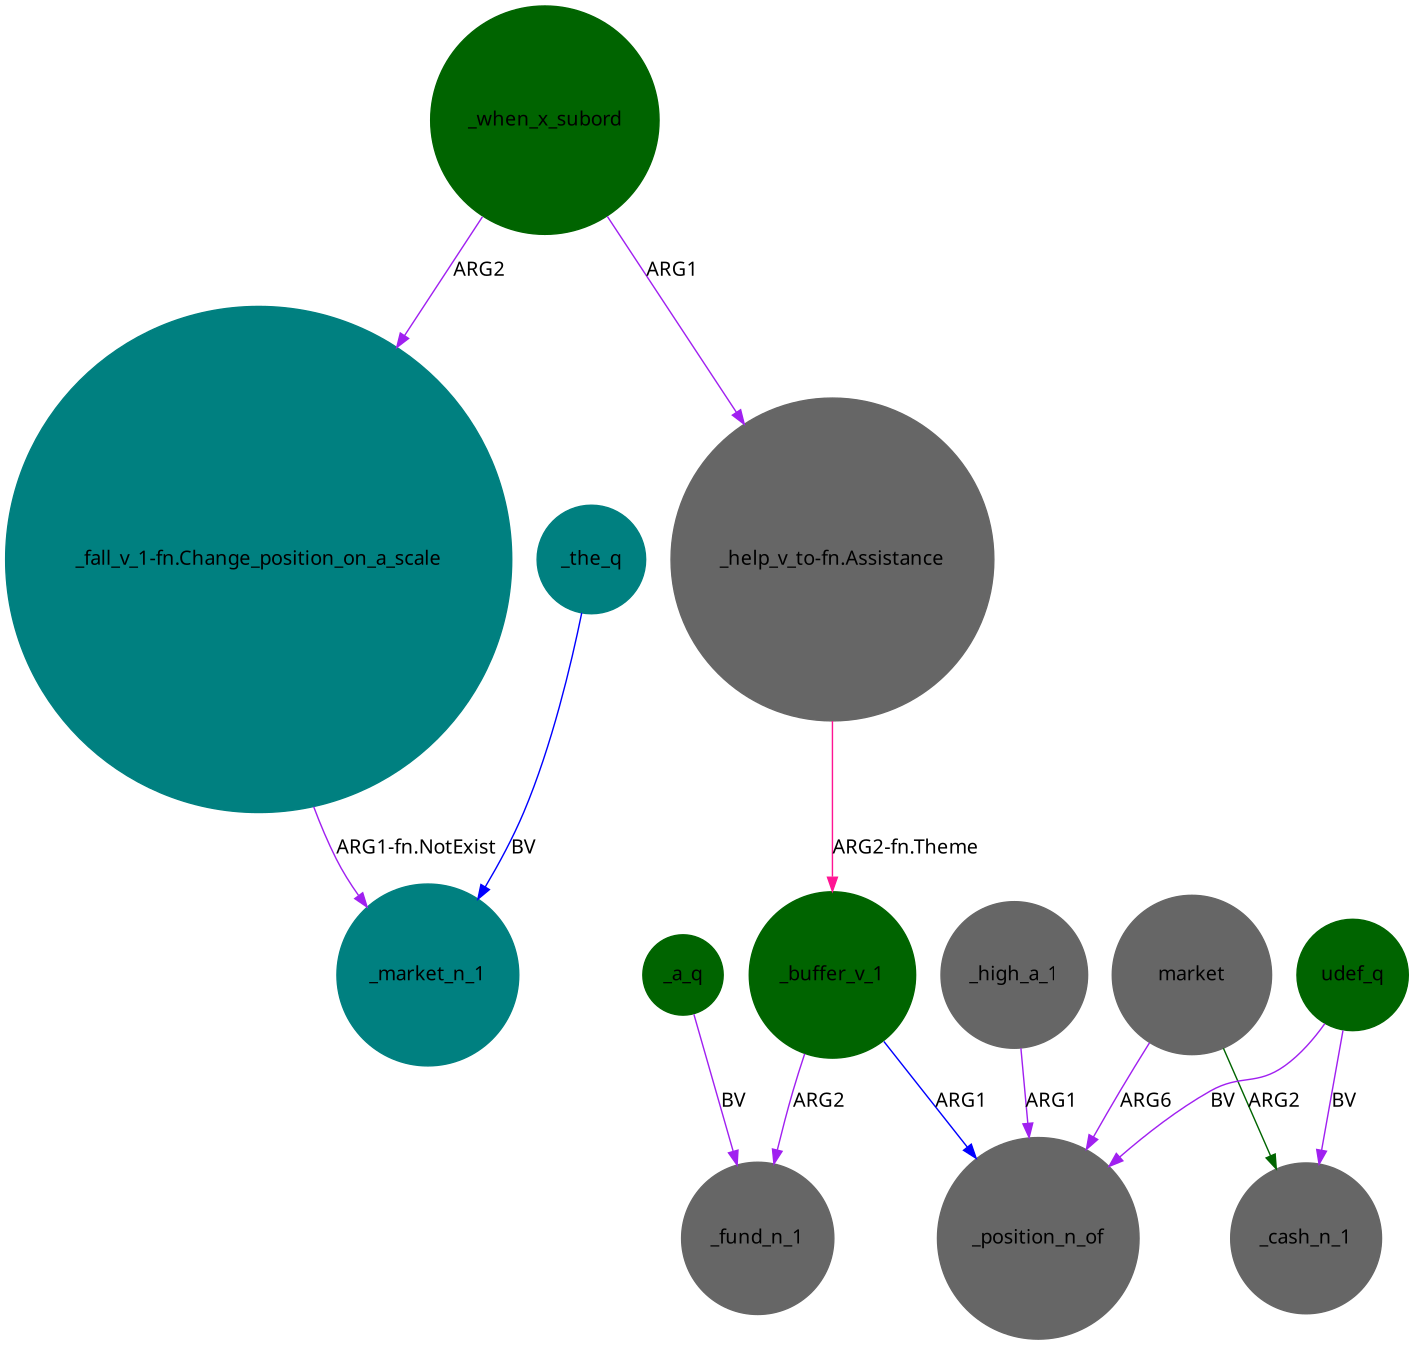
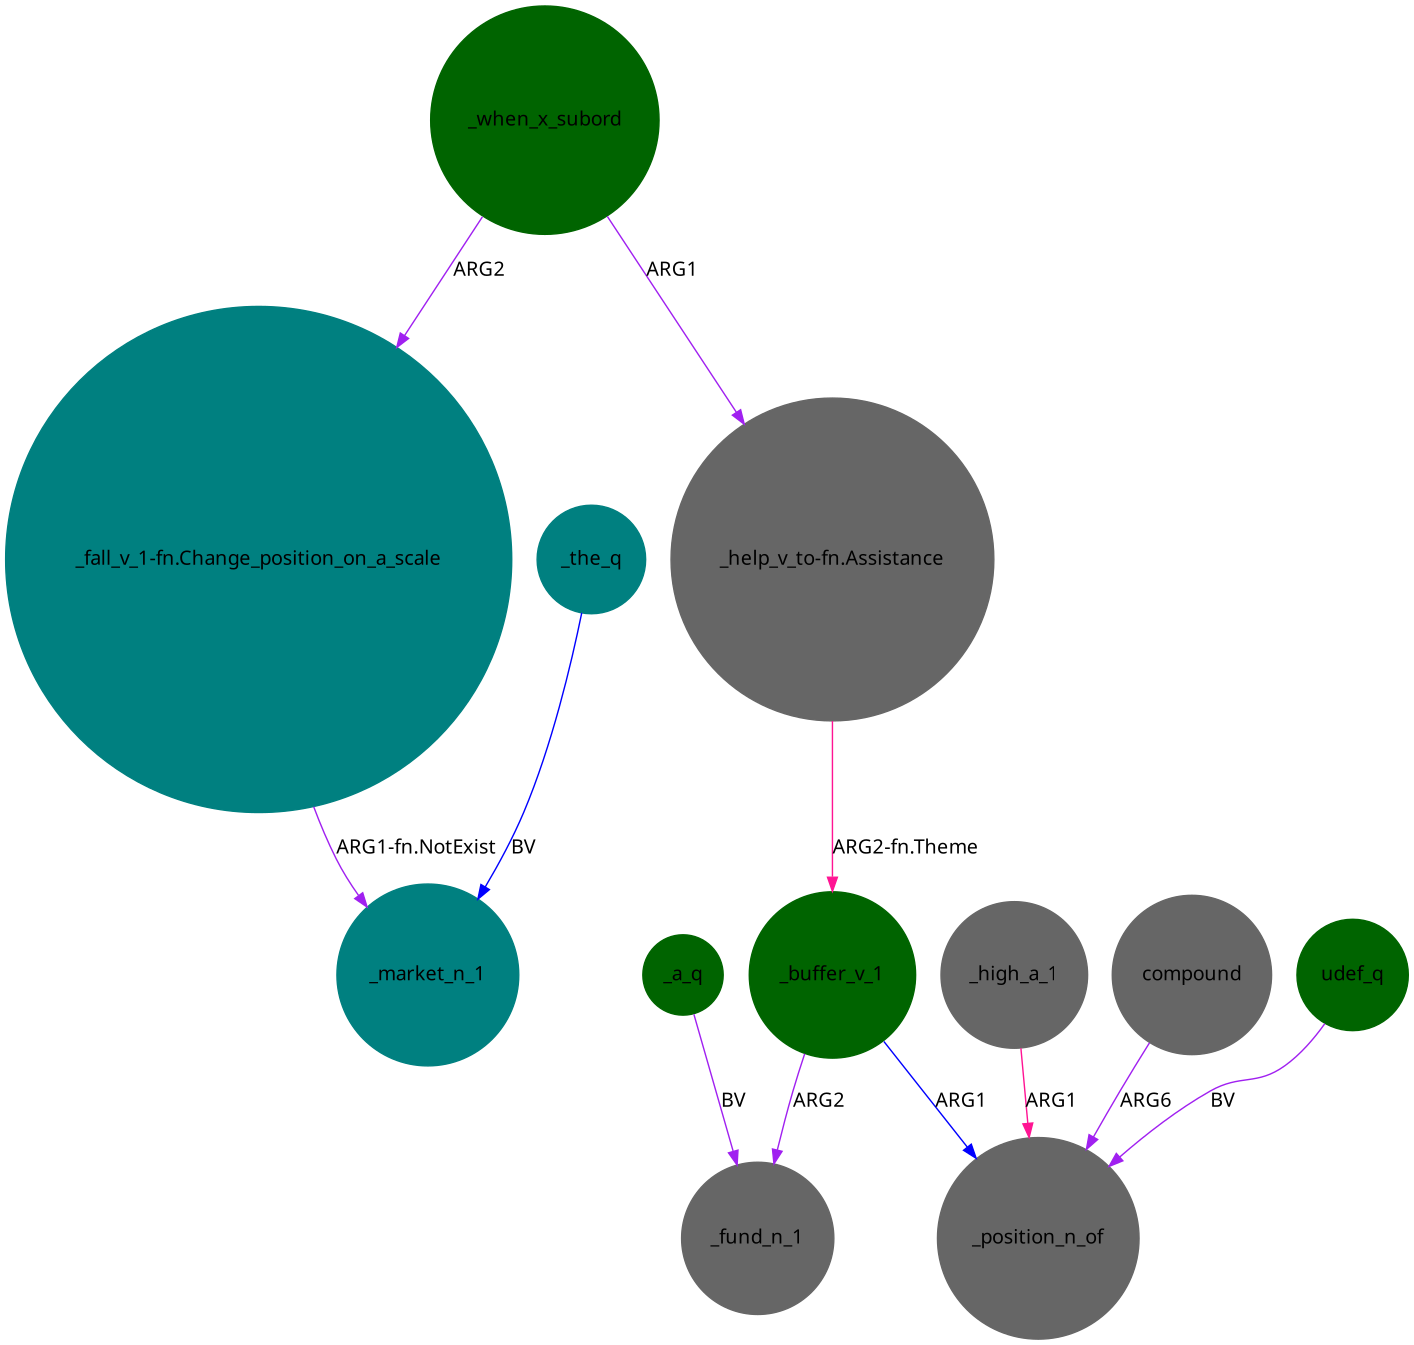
(1192, 975) -> (1192, 975)
(1024, 1086) -> (1024, 1086)
(1306, 1238) -> none
